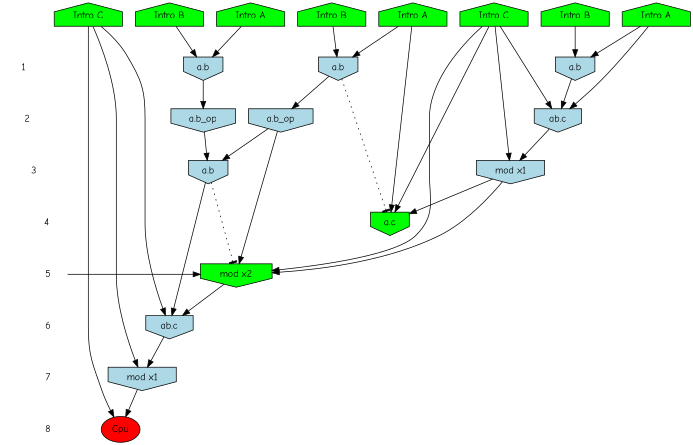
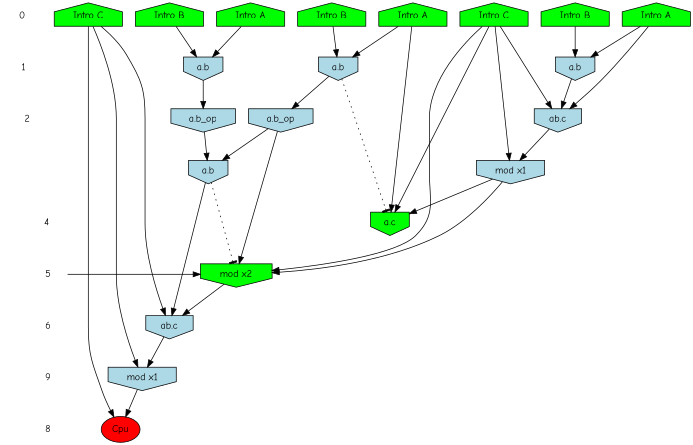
none -> (22, 16)
(34, 171) -> none
(48, 378) -> (48, 378)
